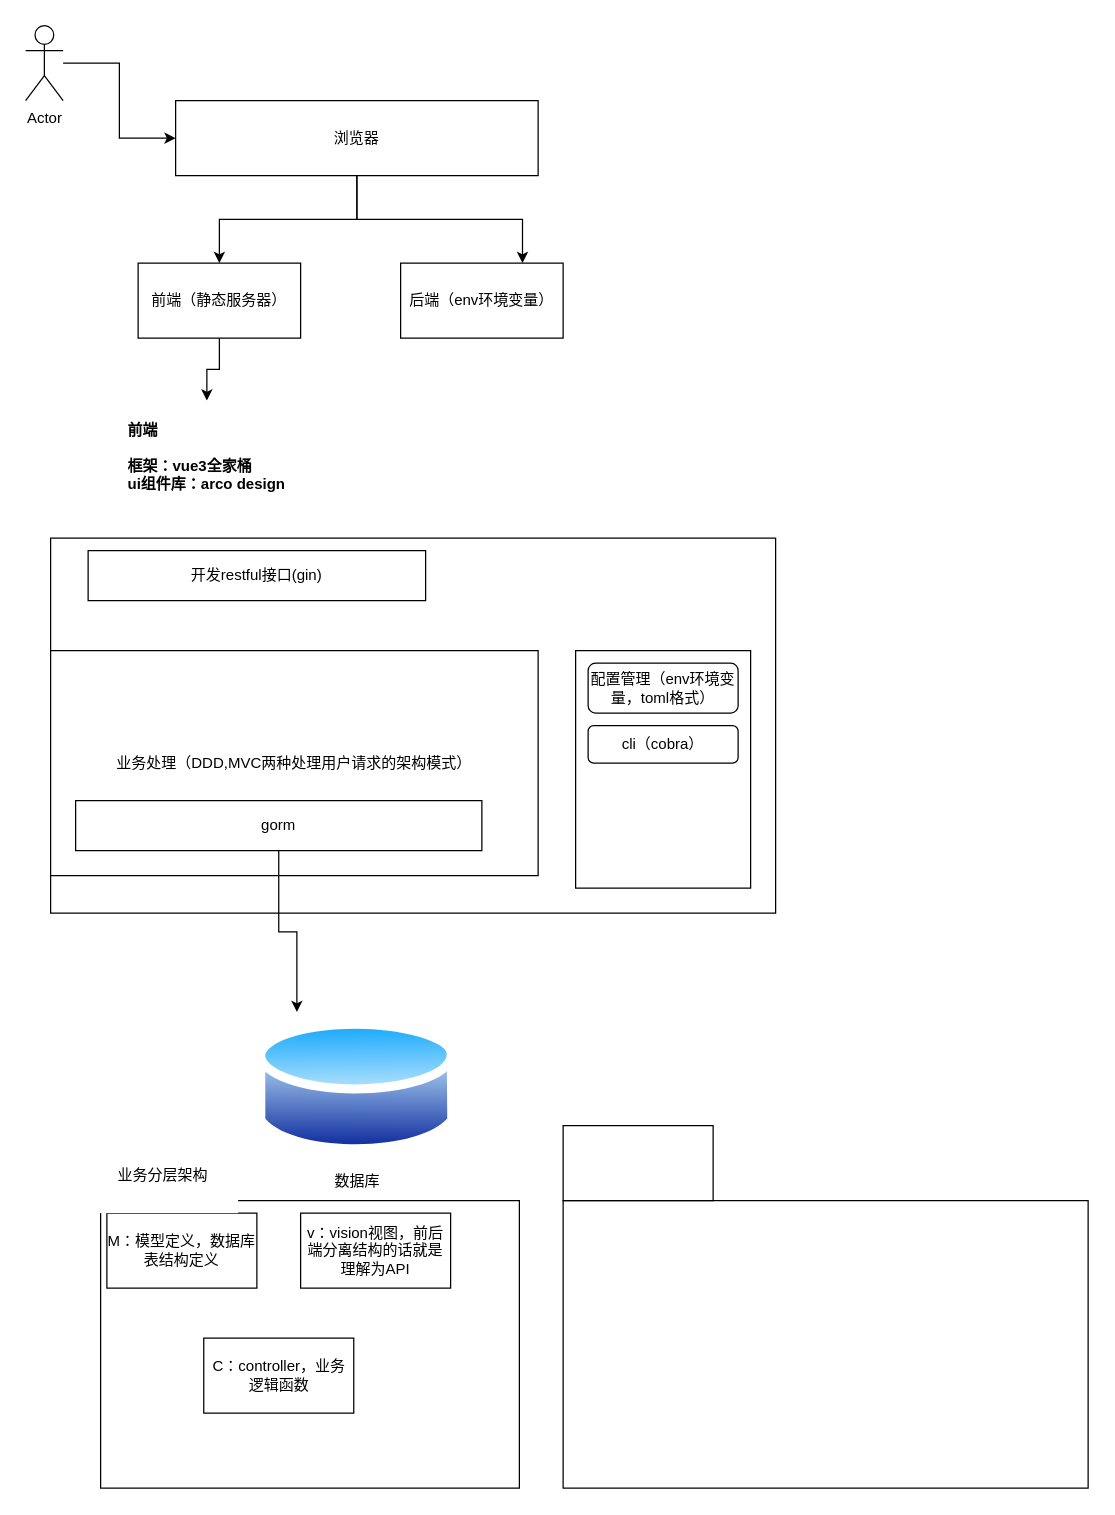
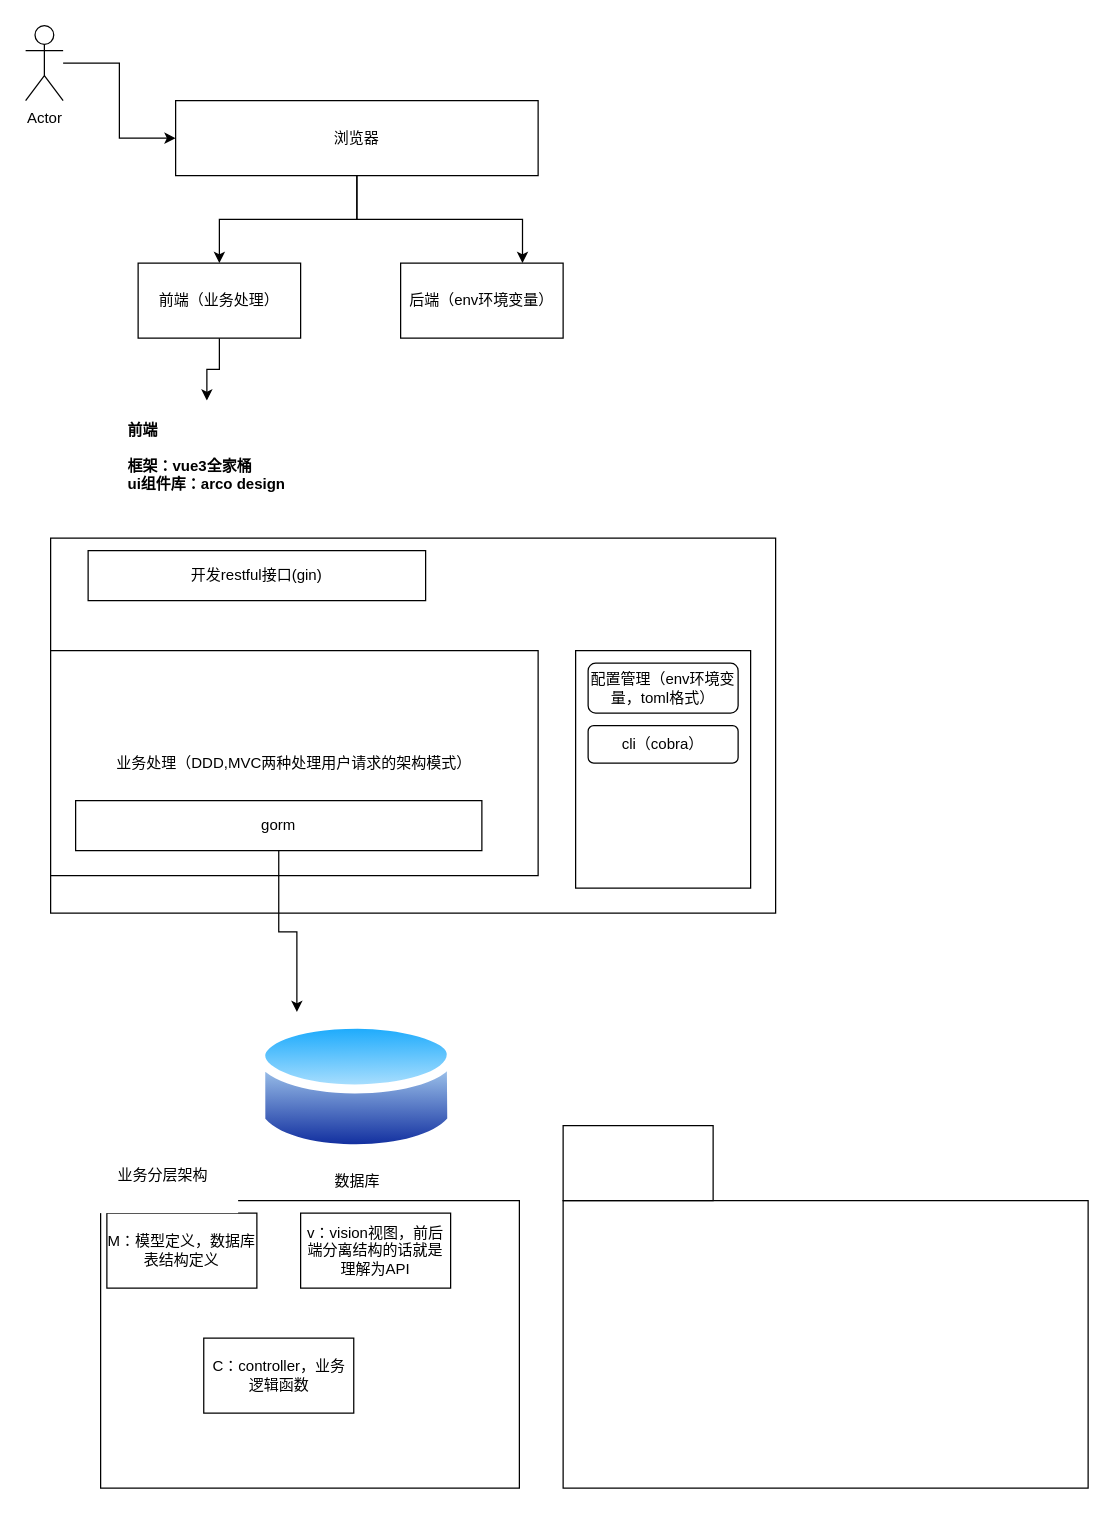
(219, 301) -> (219, 301)
